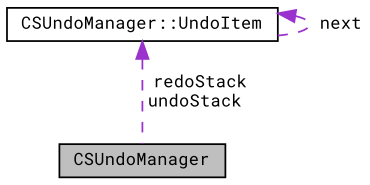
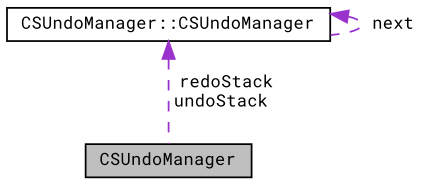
(142, 24) -> (169, 24)
